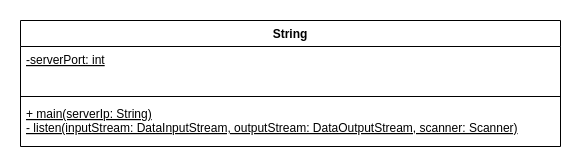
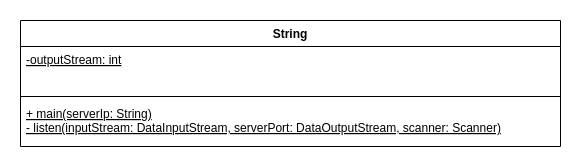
(75, 60) -> (82, 60)
(99, 114) -> (99, 114)
